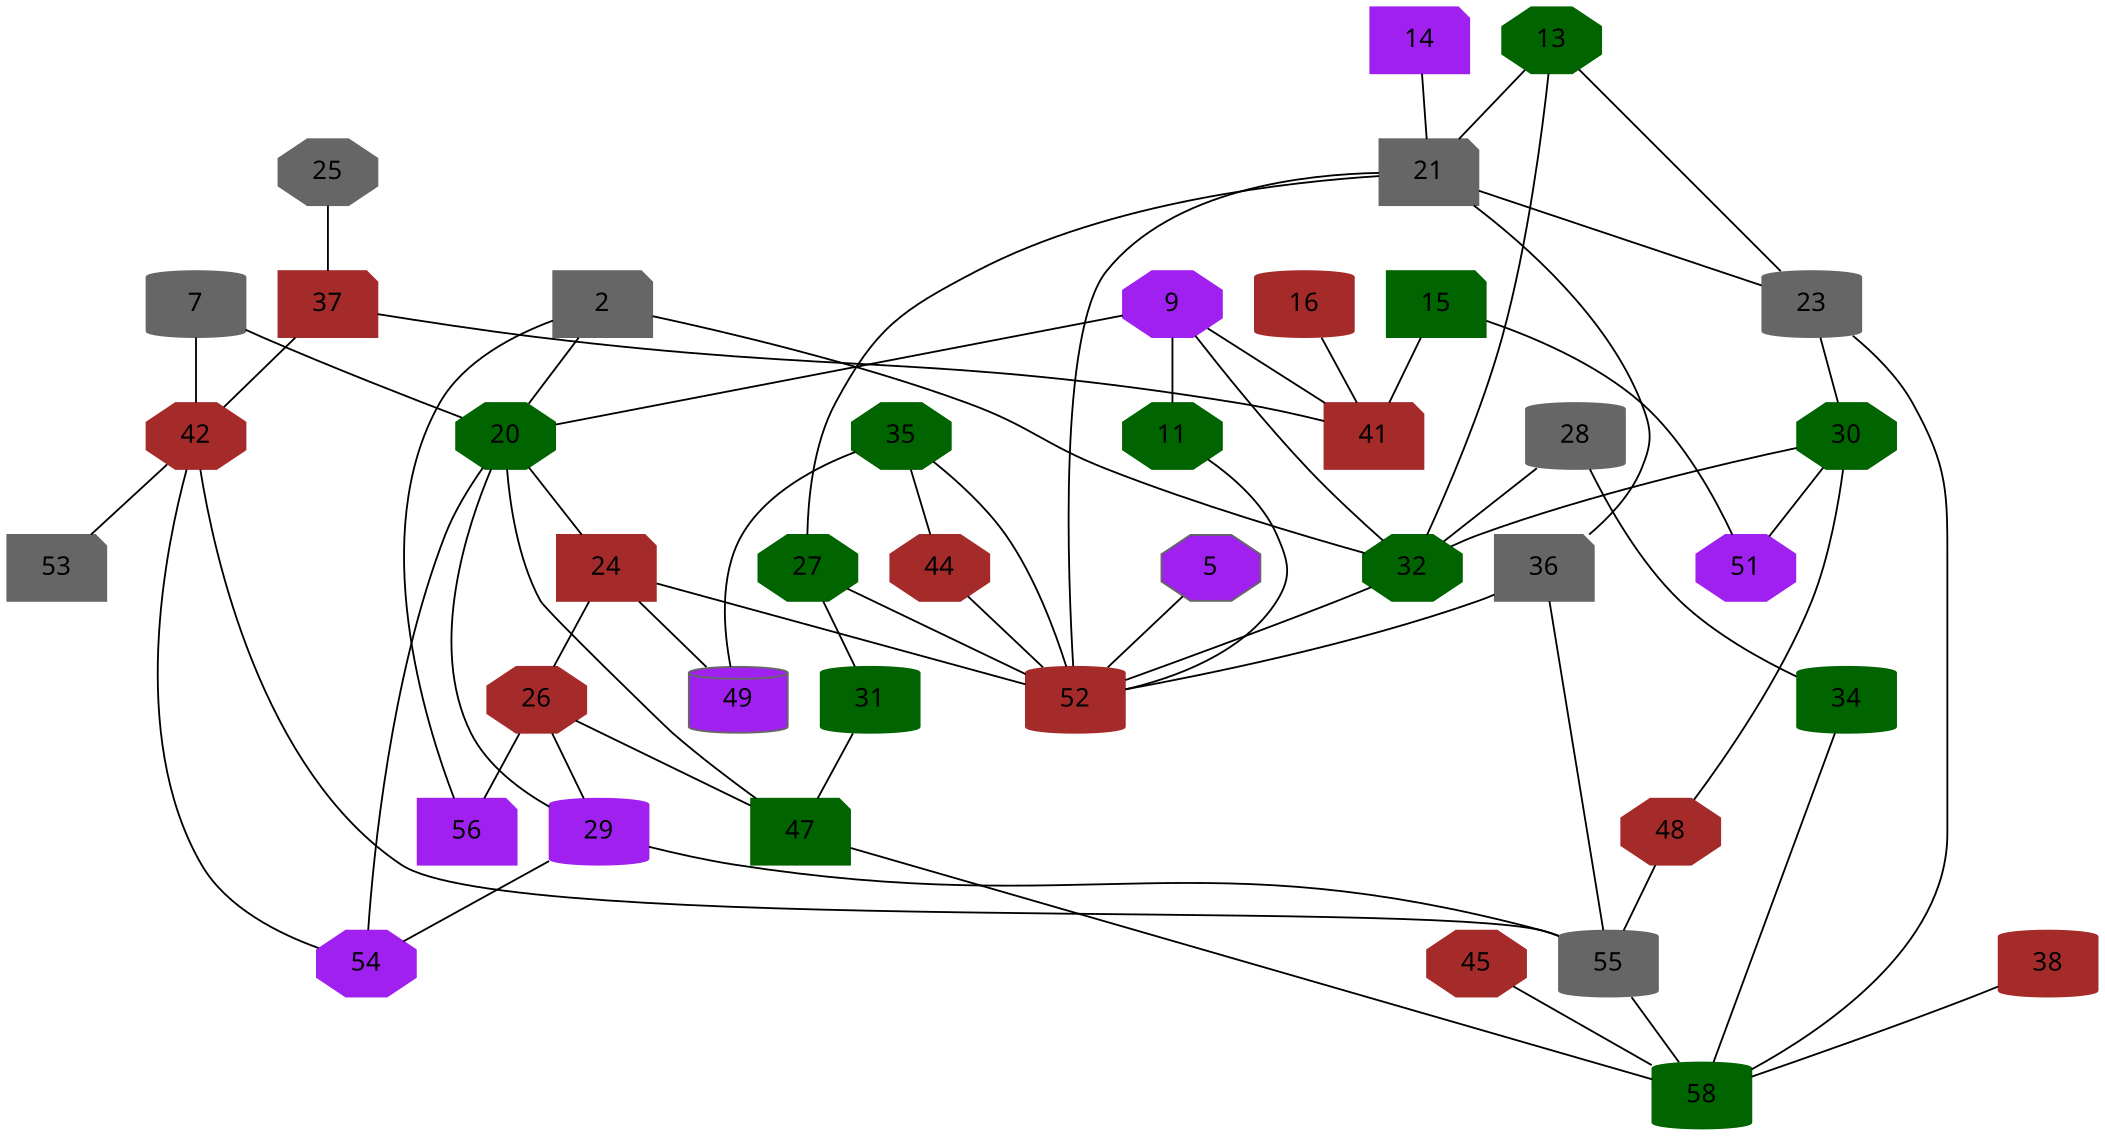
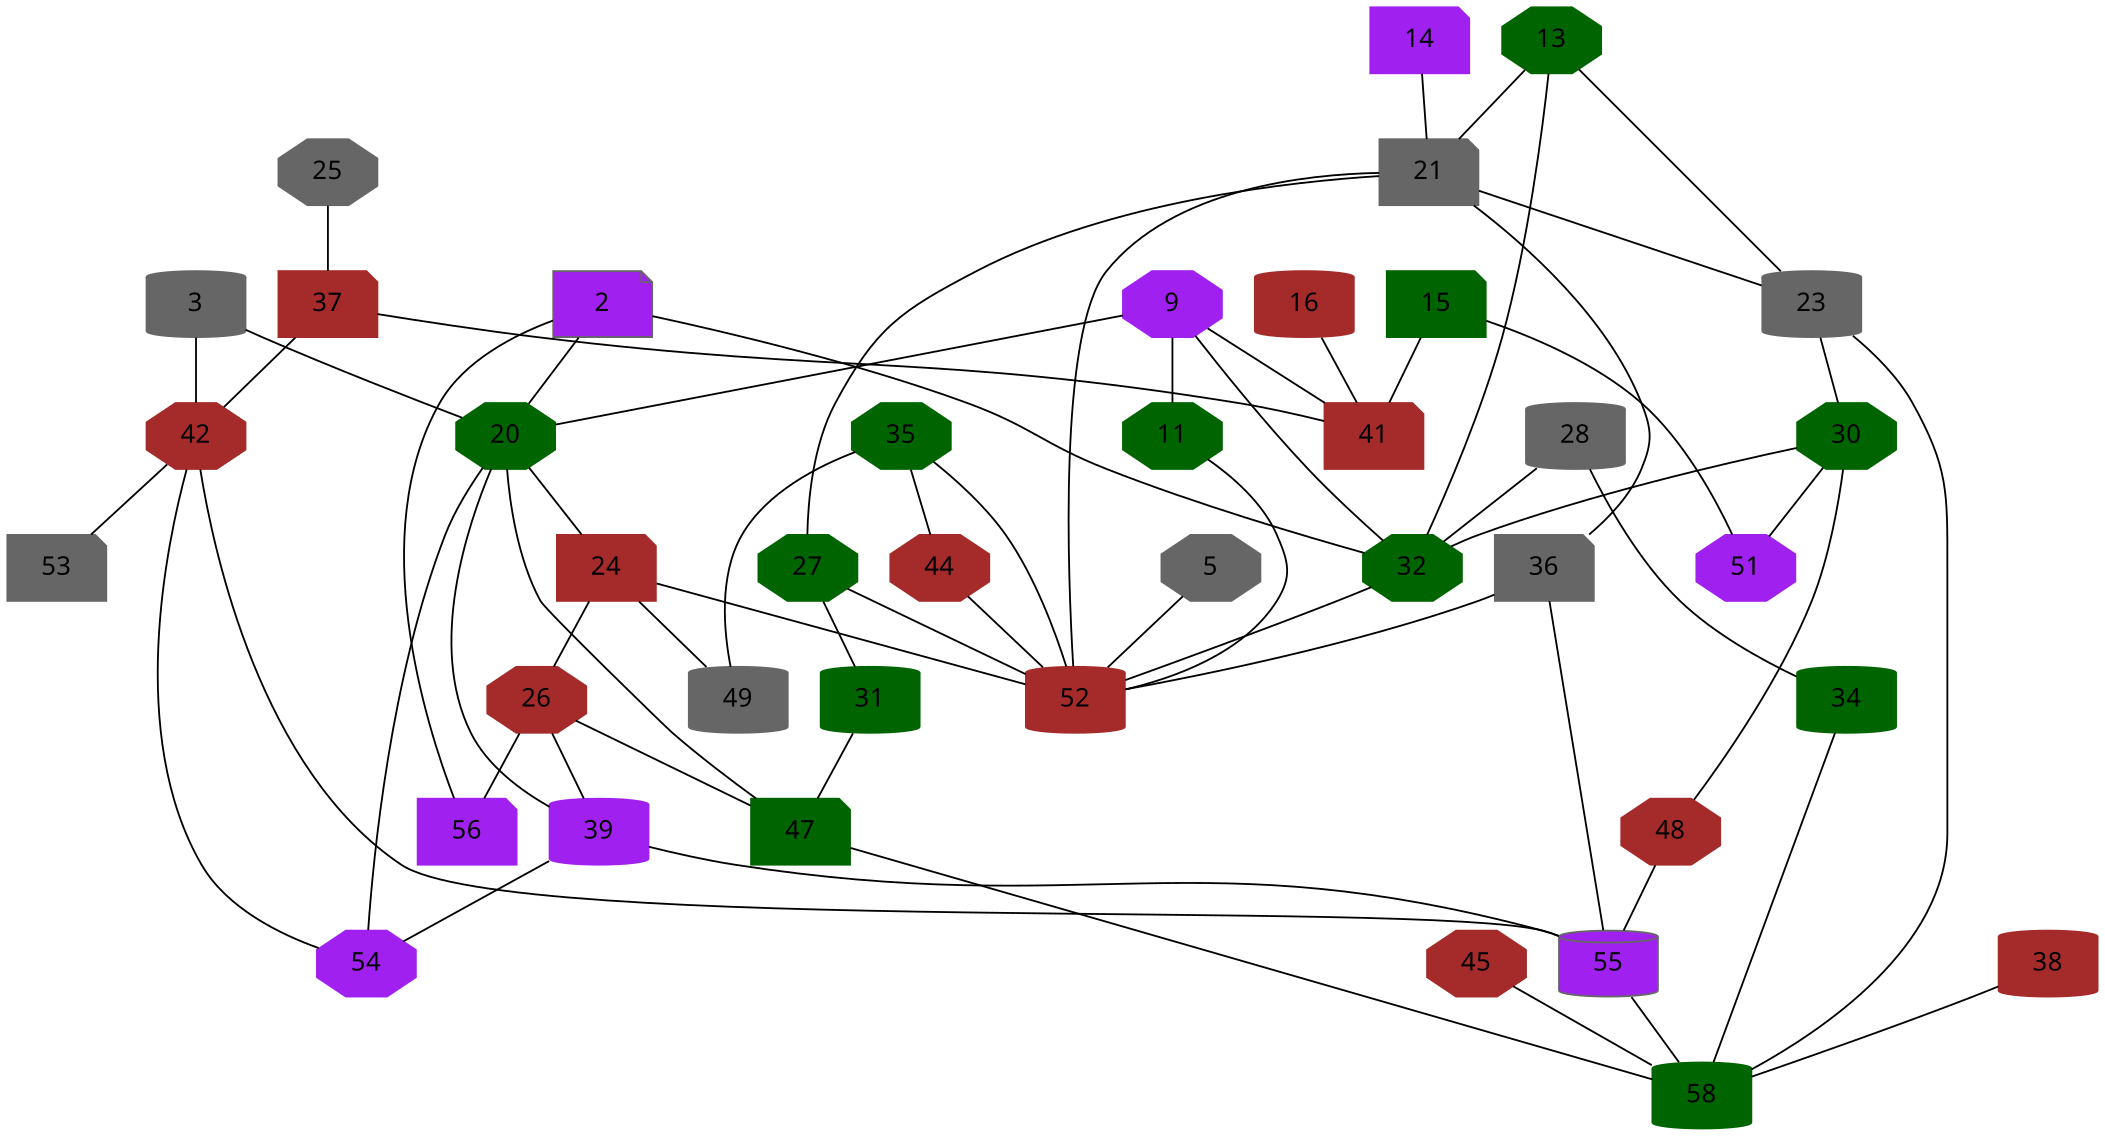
(196, 304) -> (196, 304)
(603, 304) -> (603, 304)
(1211, 568) -> (1211, 568)
(738, 700) -> (738, 700)
(599, 832) -> (599, 832)
(1608, 964) -> (1608, 964)
